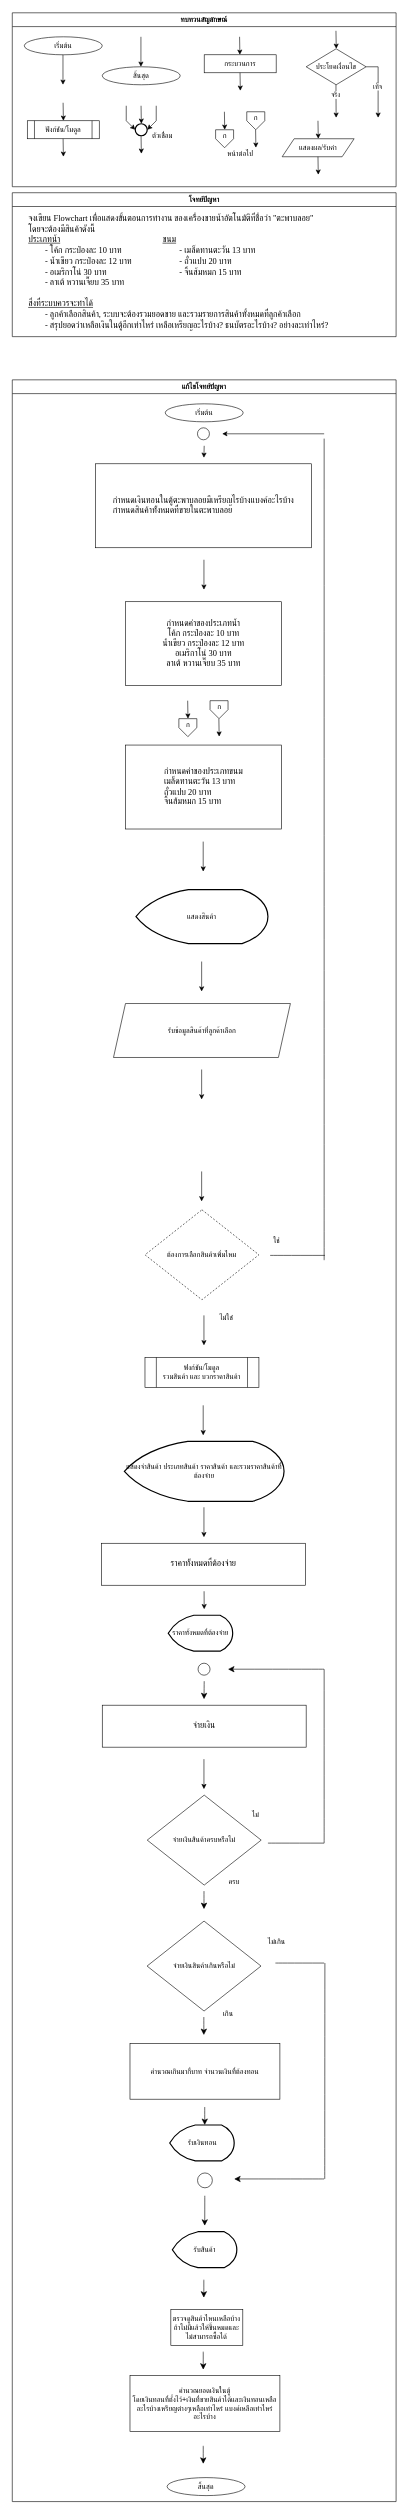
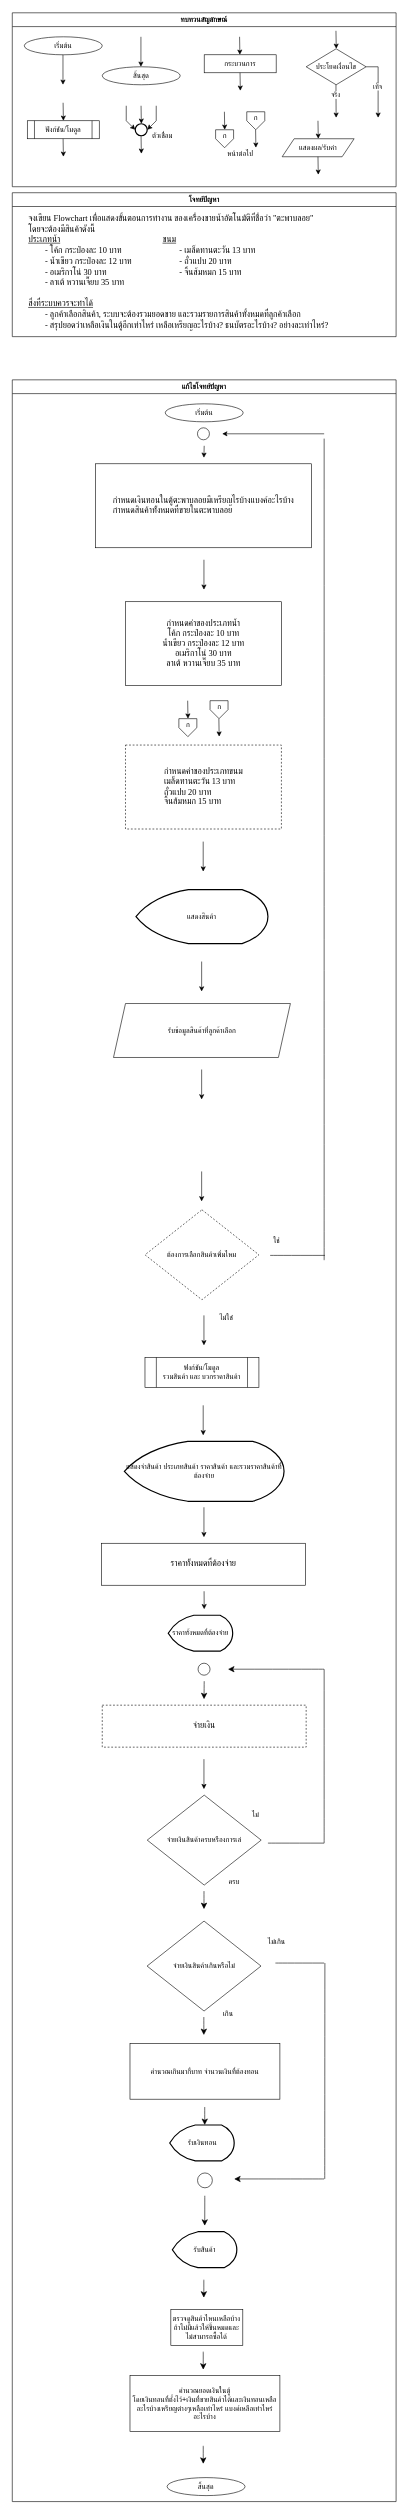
(204, 787) -> (204, 787)
(204, 1727) -> (204, 1727)
(204, 1841) -> (204, 1841)
